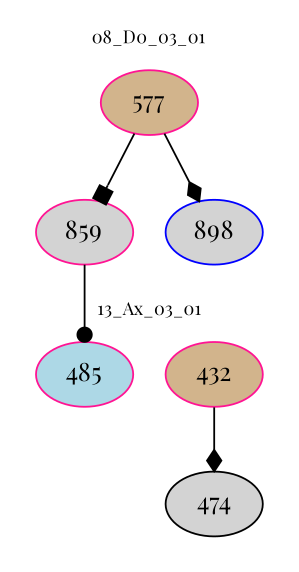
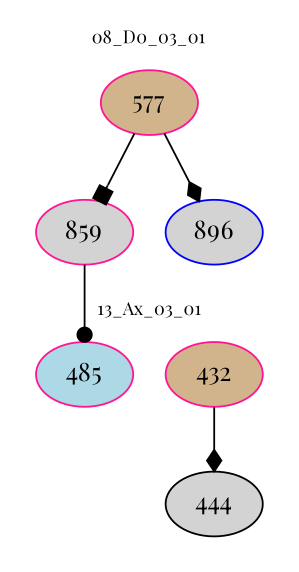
(214, 232) -> (214, 232)
(214, 504) -> (214, 504)
